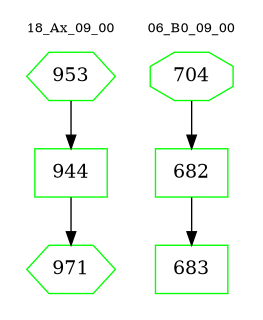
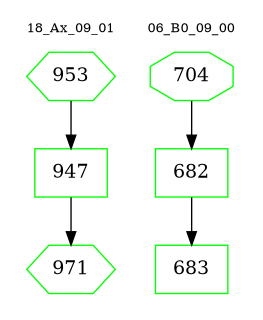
(71, 29) -> (71, 29)
(71, 173) -> (71, 173)
